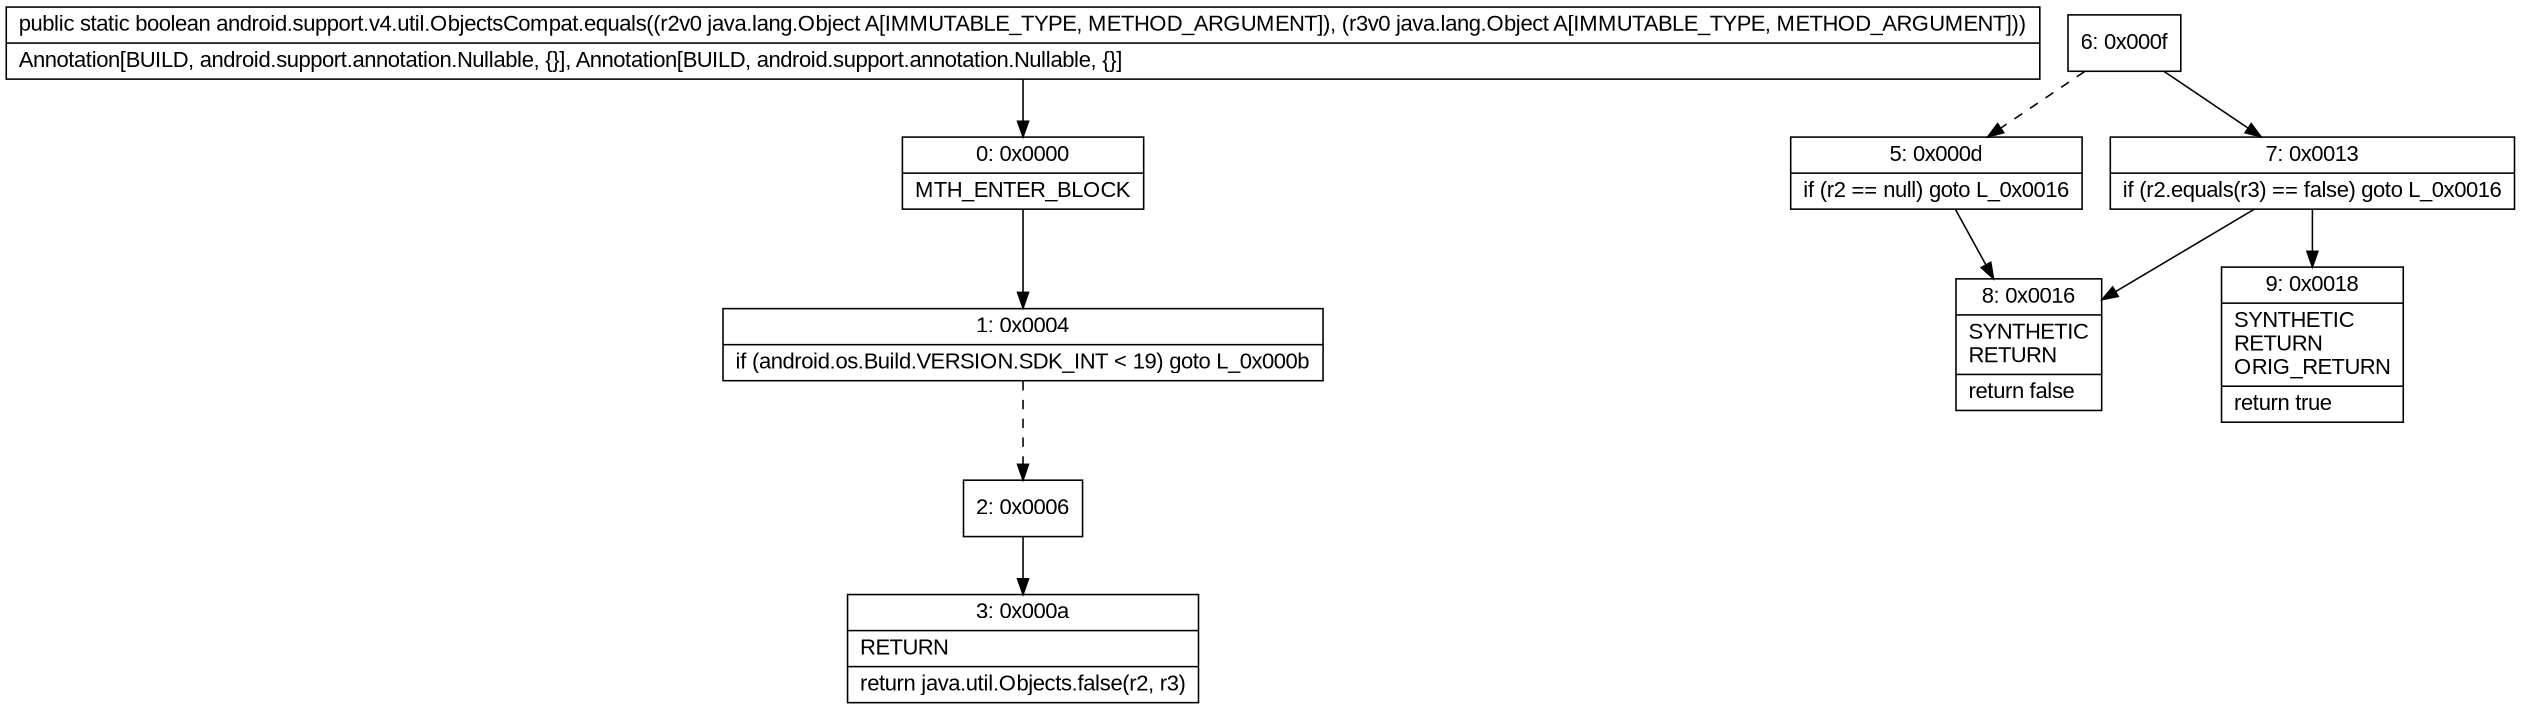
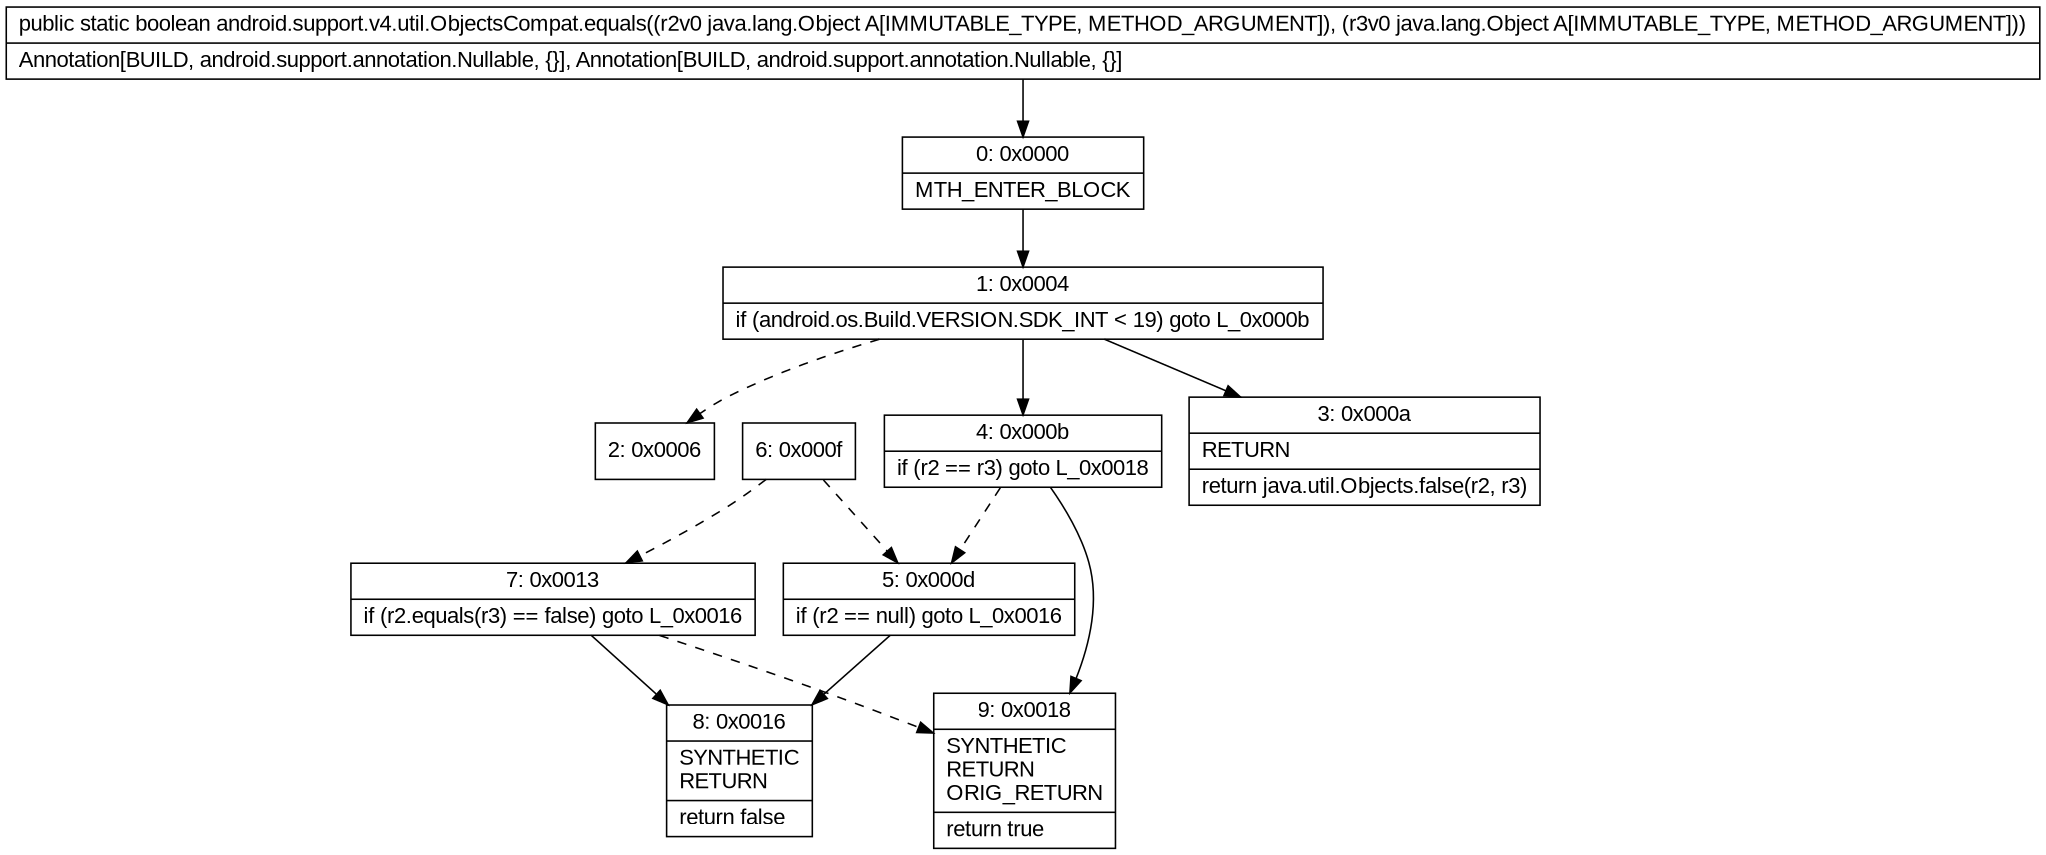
(2206, 100) -> (705, 520)
(2312, 230) -> (790, 680)
none -> (1023, 451)
(1023, 558) -> (1165, 365)
